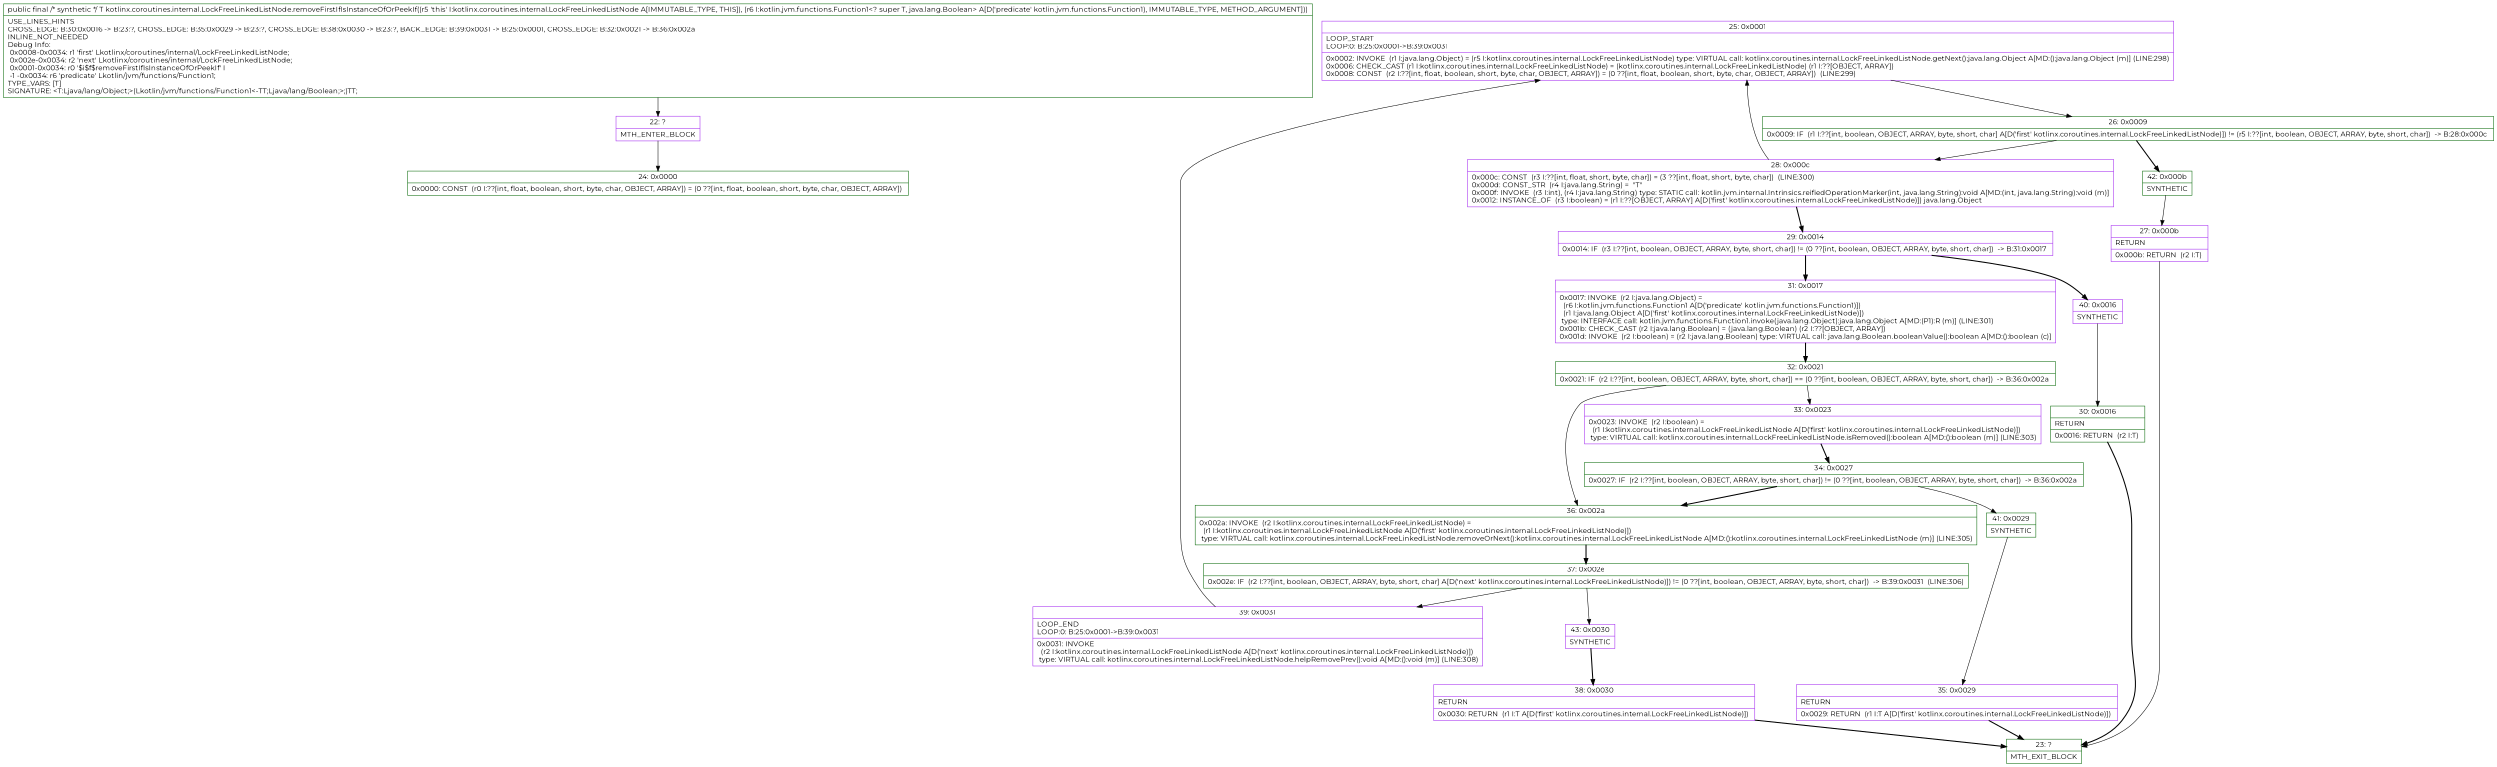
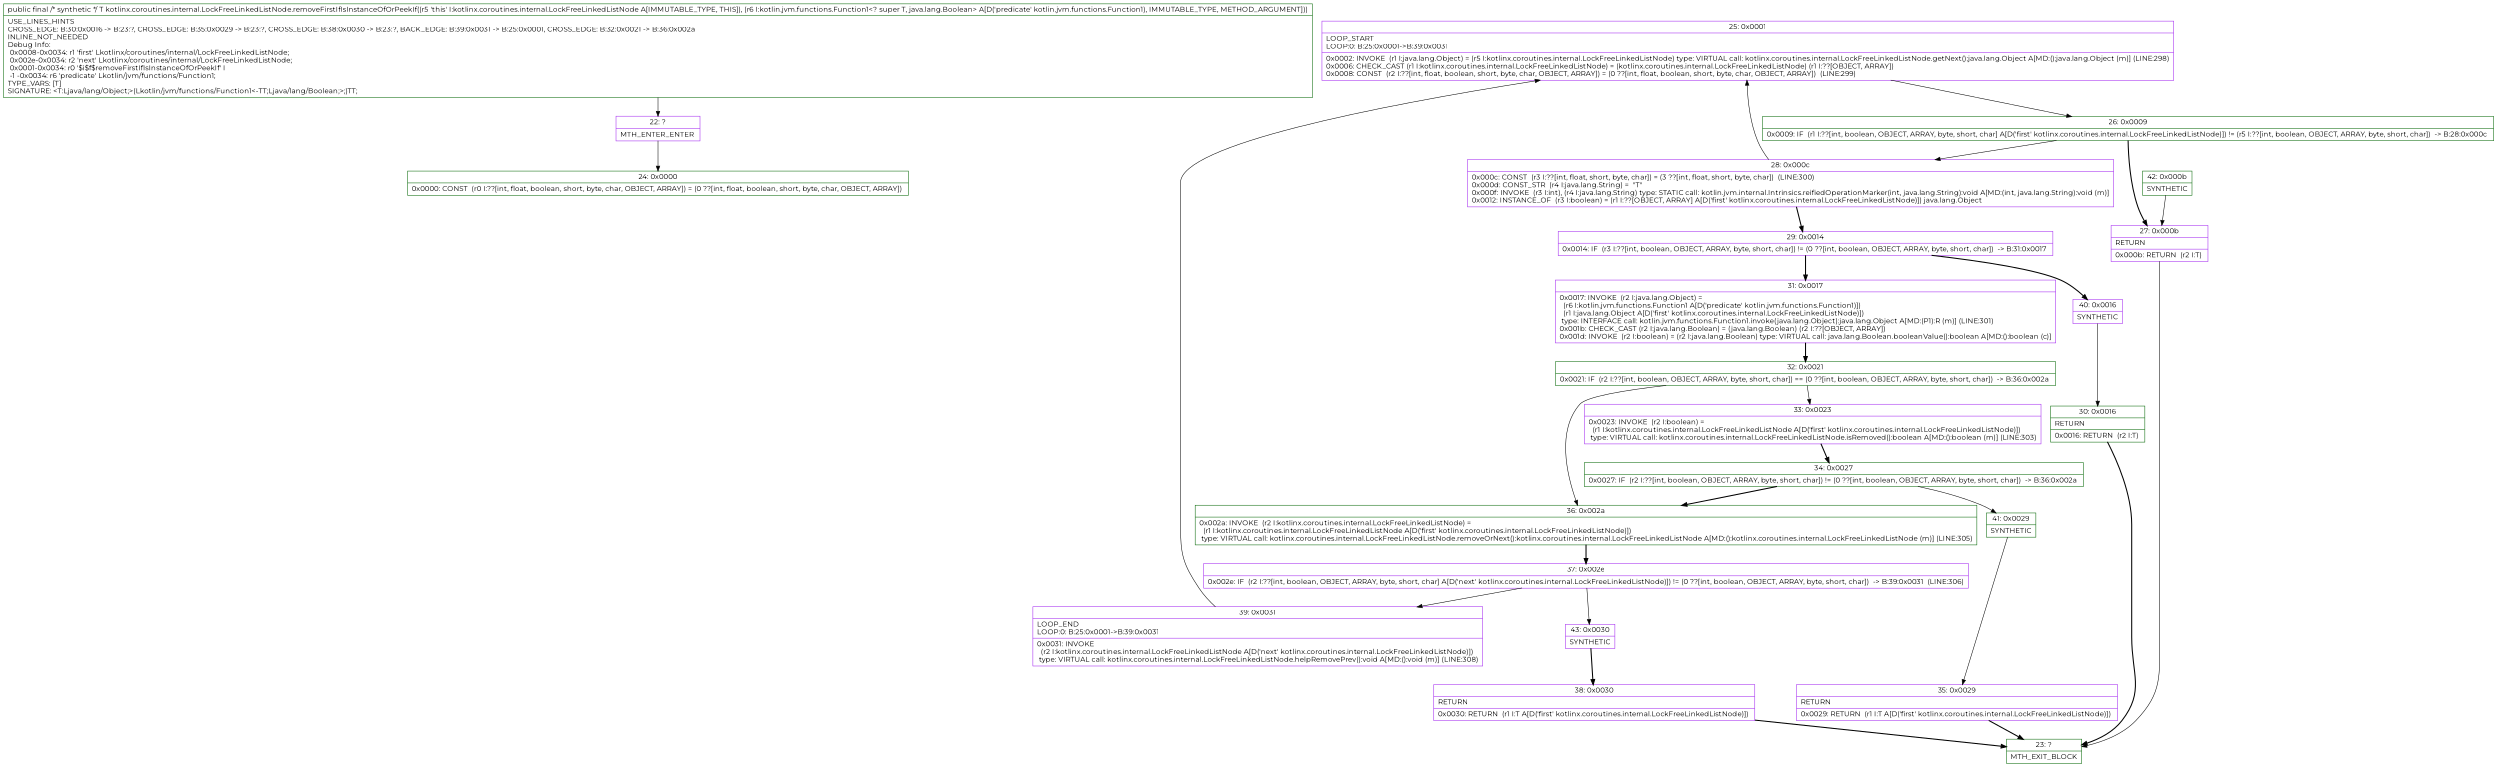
(658, 134) -> (657, 134)
(2146, 154) -> (2132, 182)
(1586, 576) -> (1586, 576)
